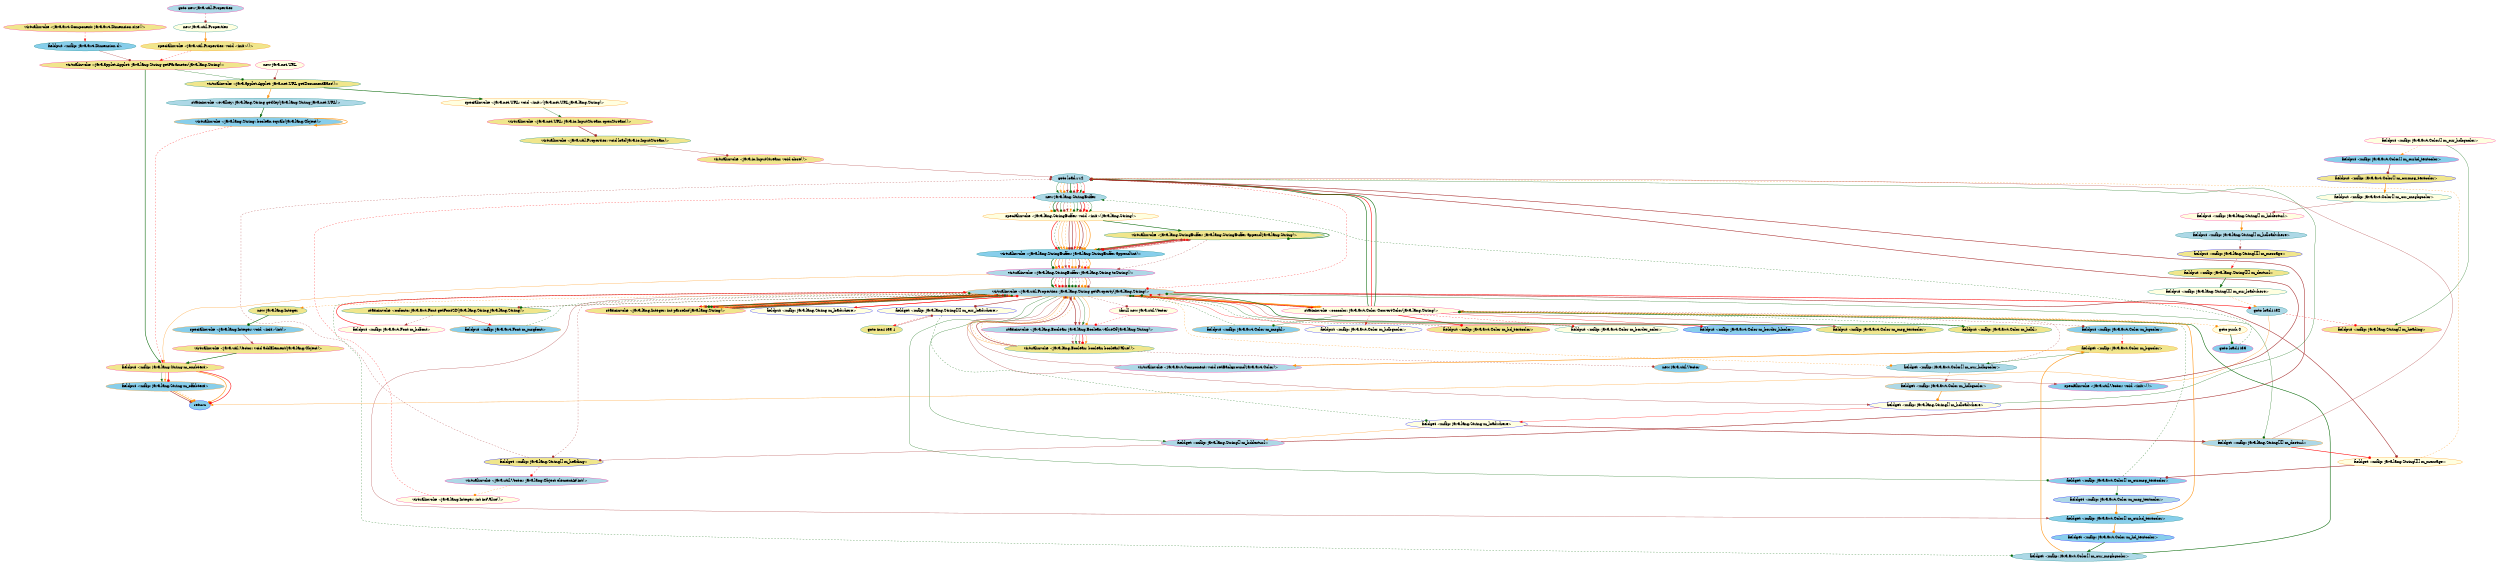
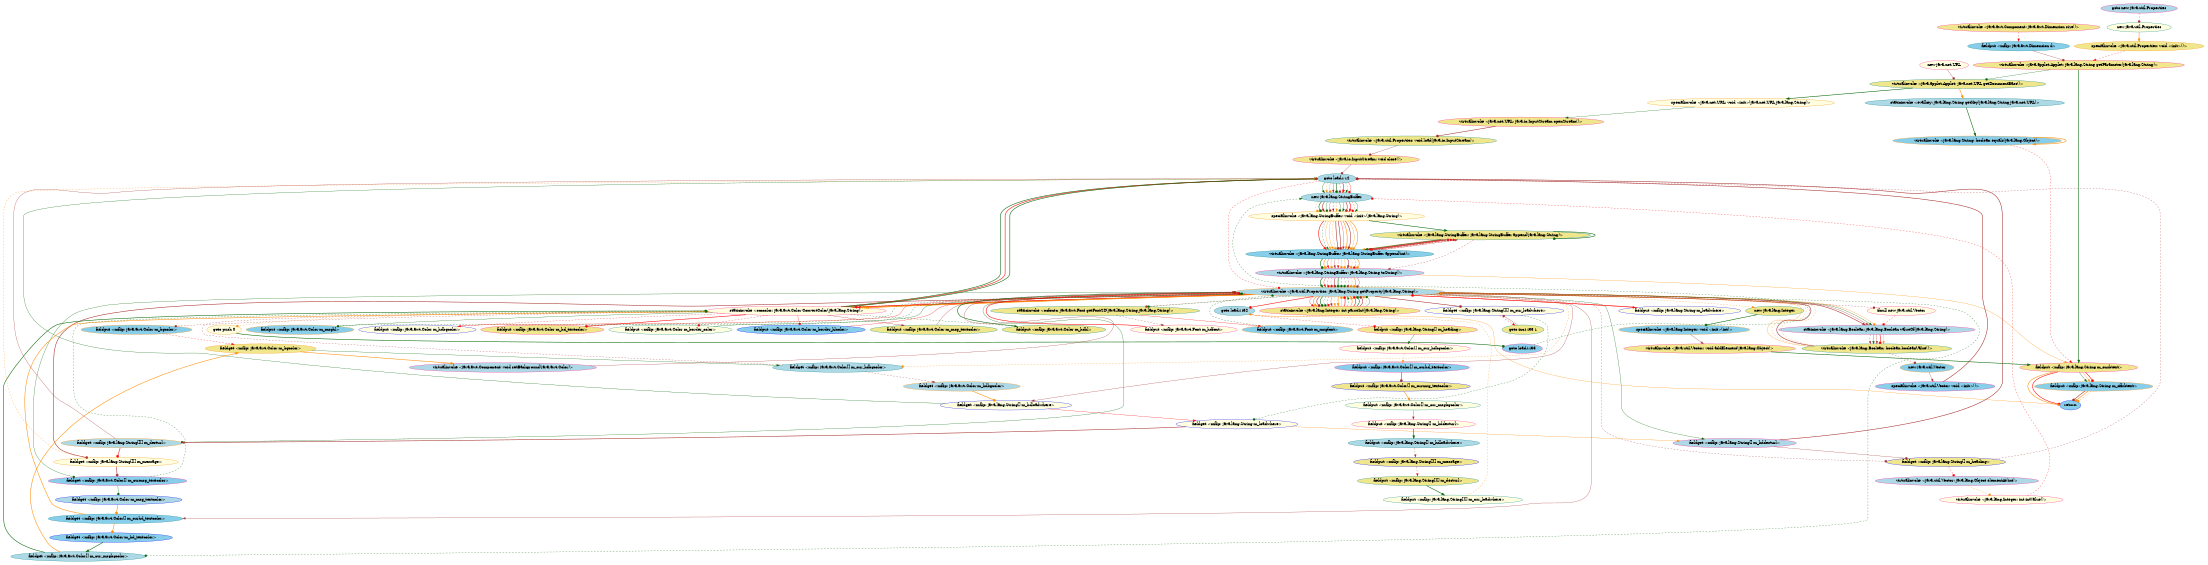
(2242, 224) -> (1414, 433)
(2469, 248) -> (1412, 338)
